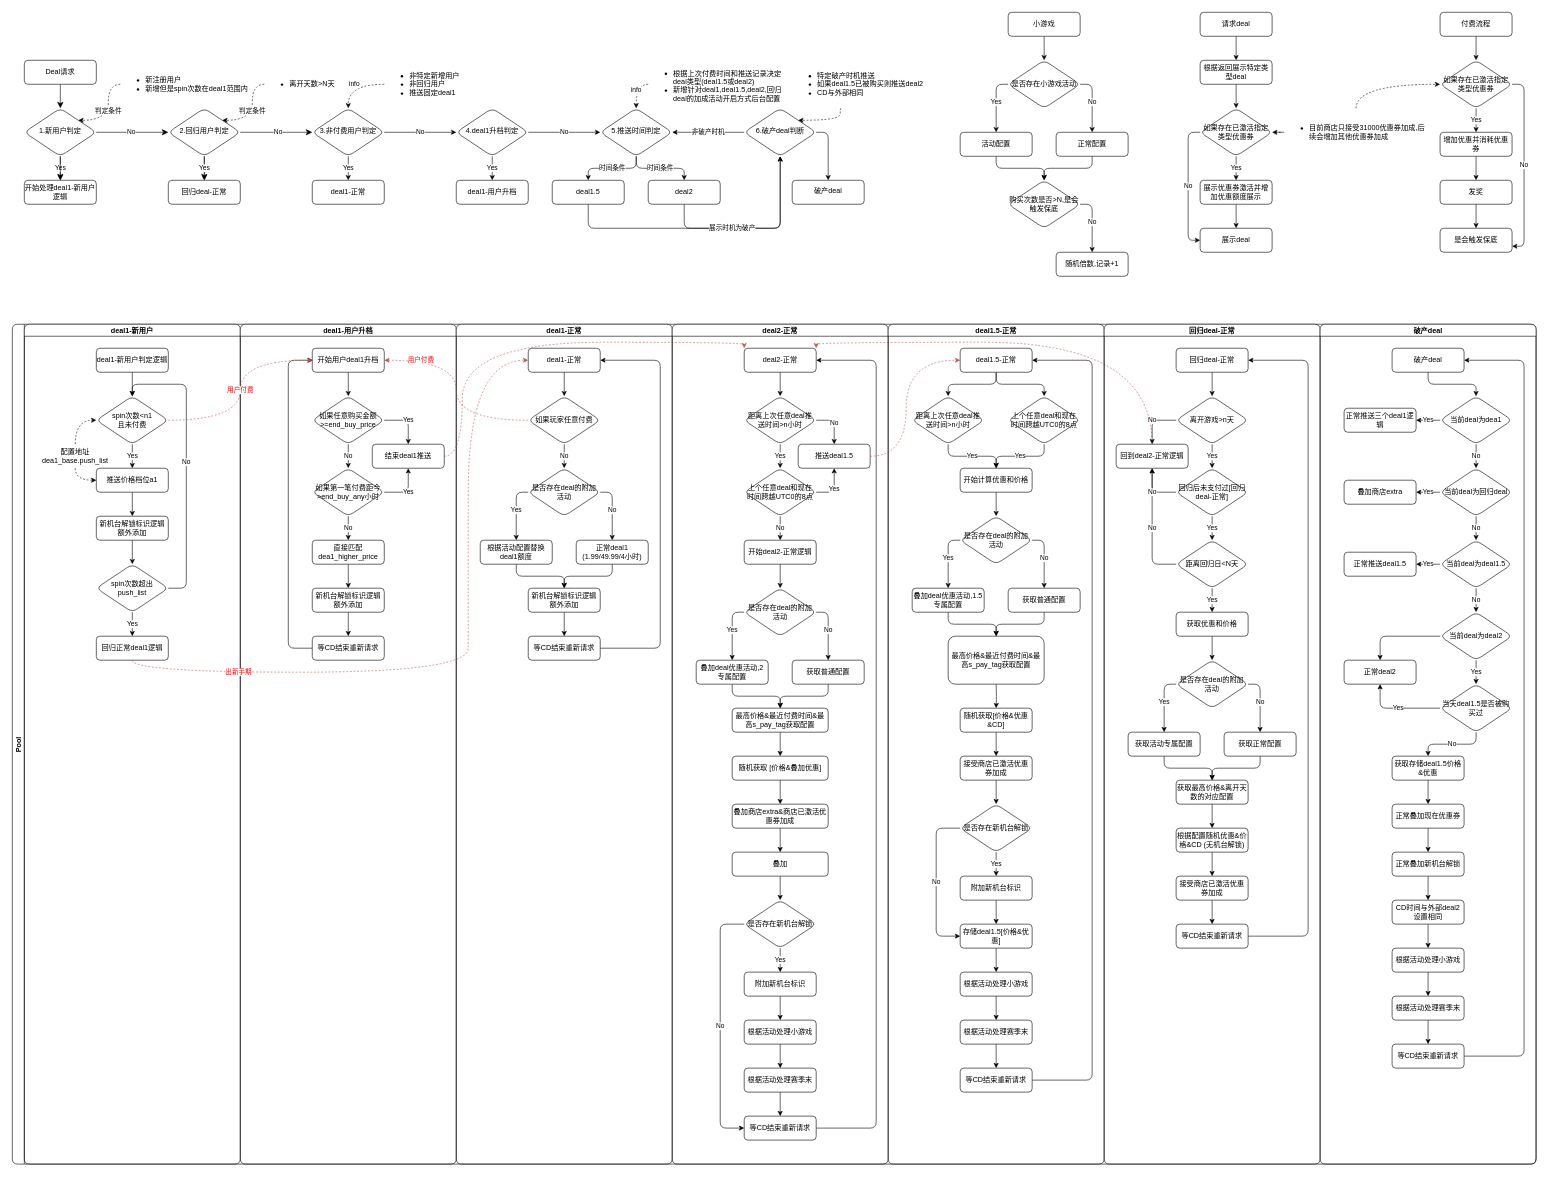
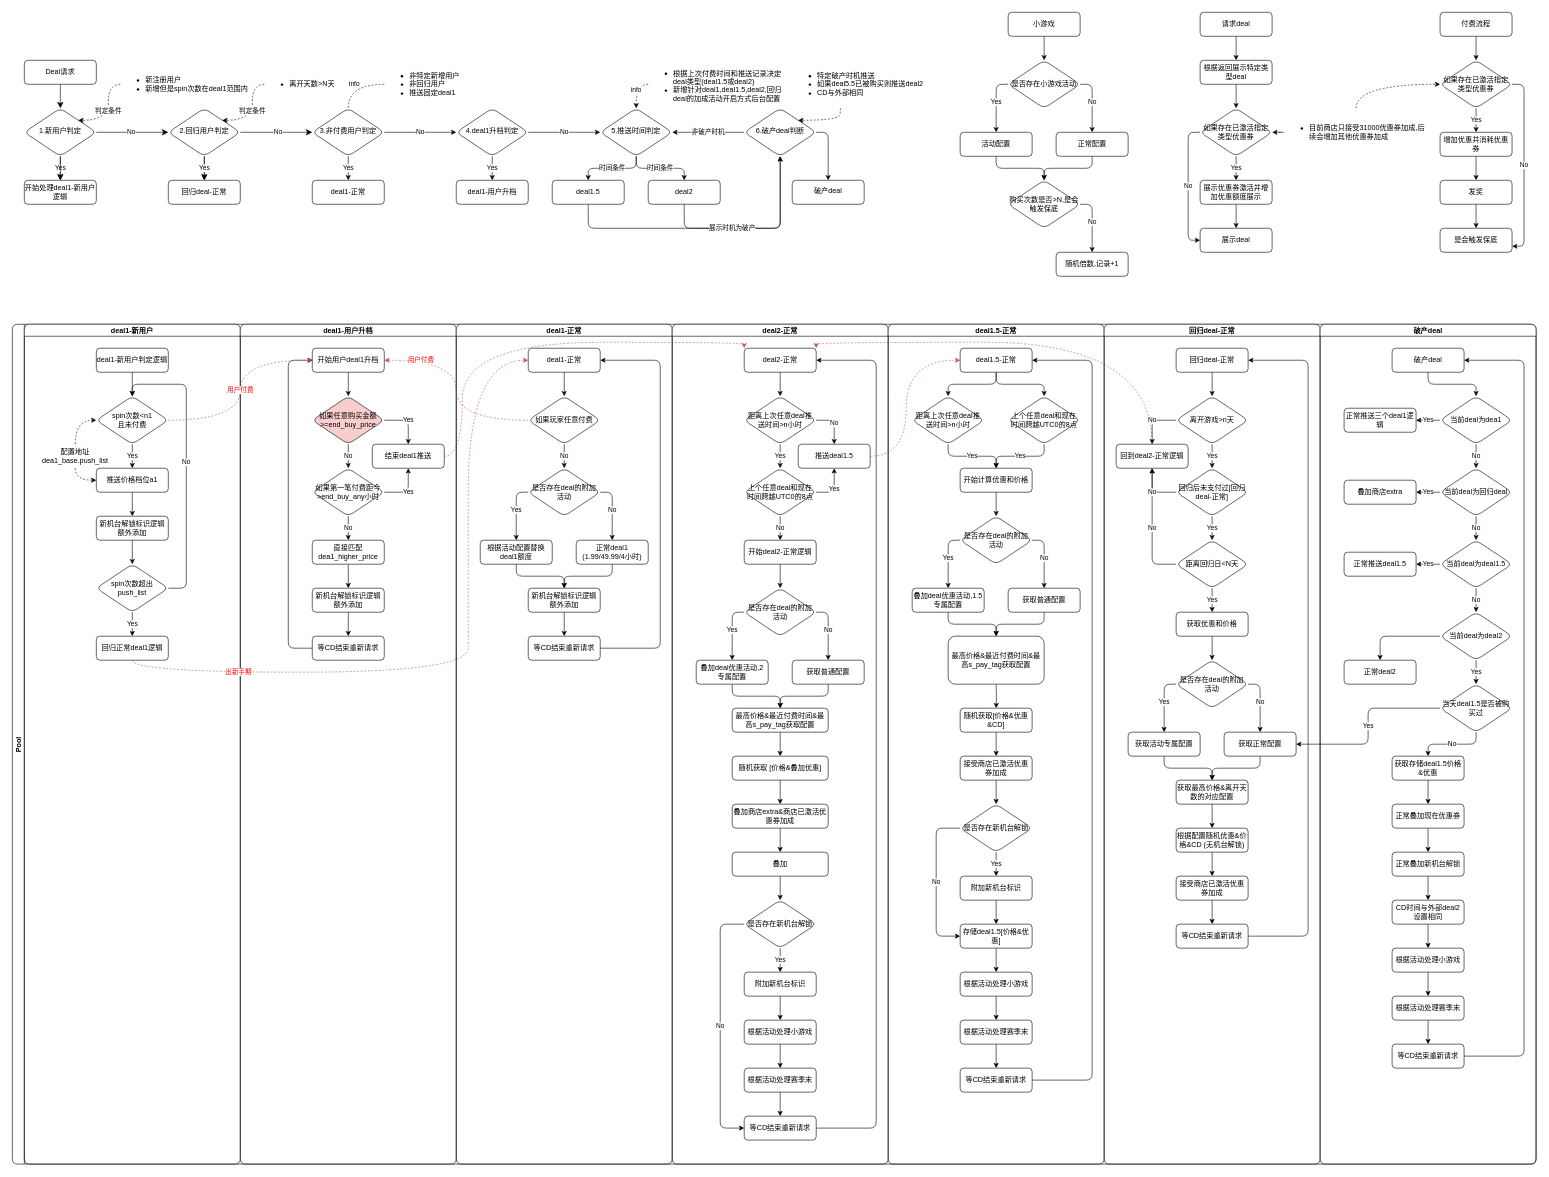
(847, 84) -> (847, 84)
(348, 103) -> (349, 104)
(348, 420) -> (348, 420)
(1399, 708) -> (1374, 708)
